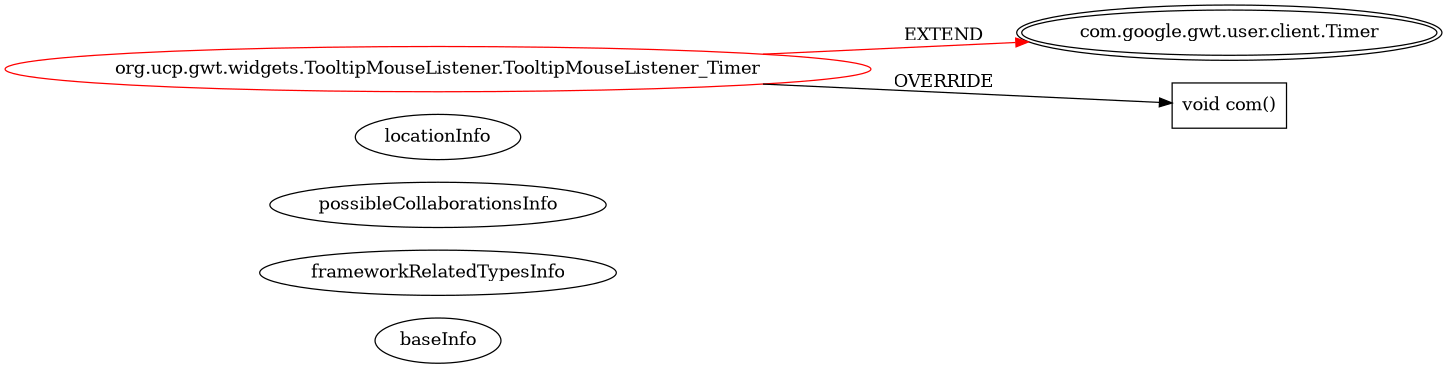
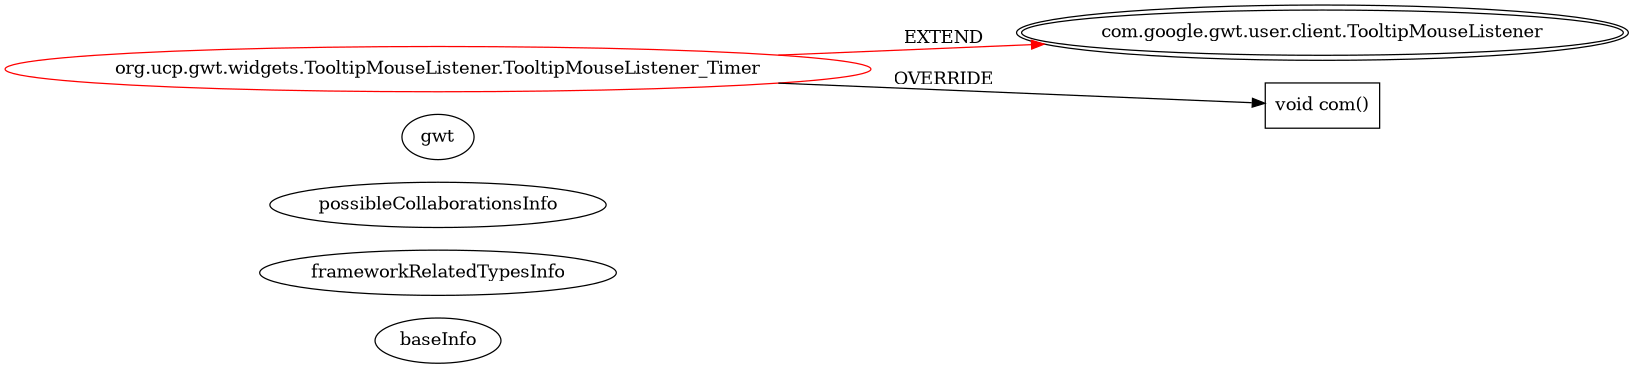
(1229, 33) -> (1322, 33)
(438, 137) -> (438, 137)
